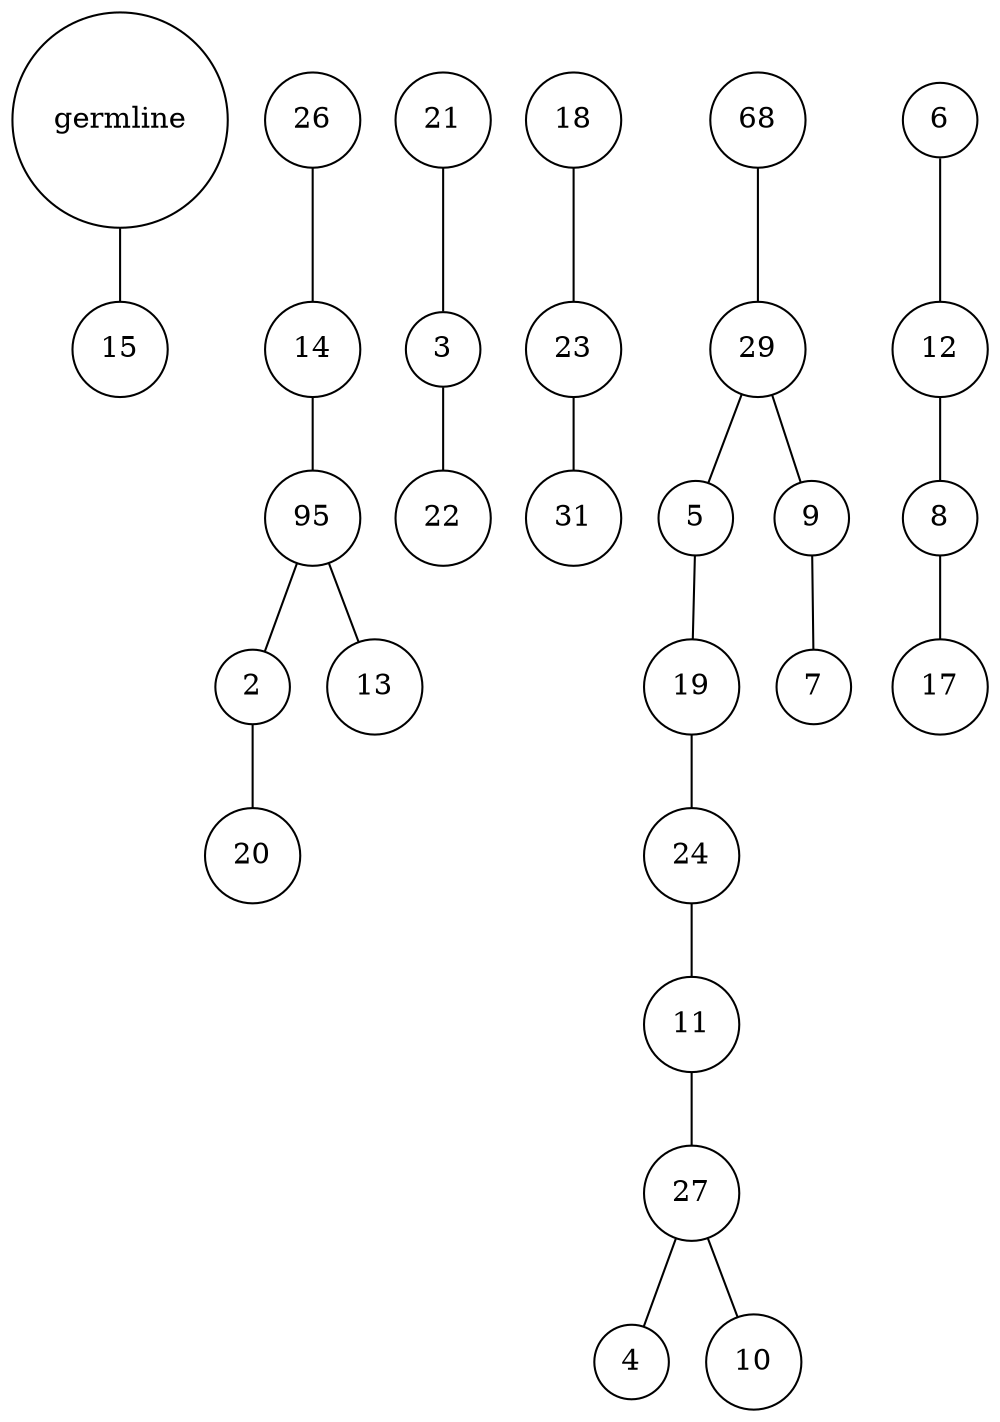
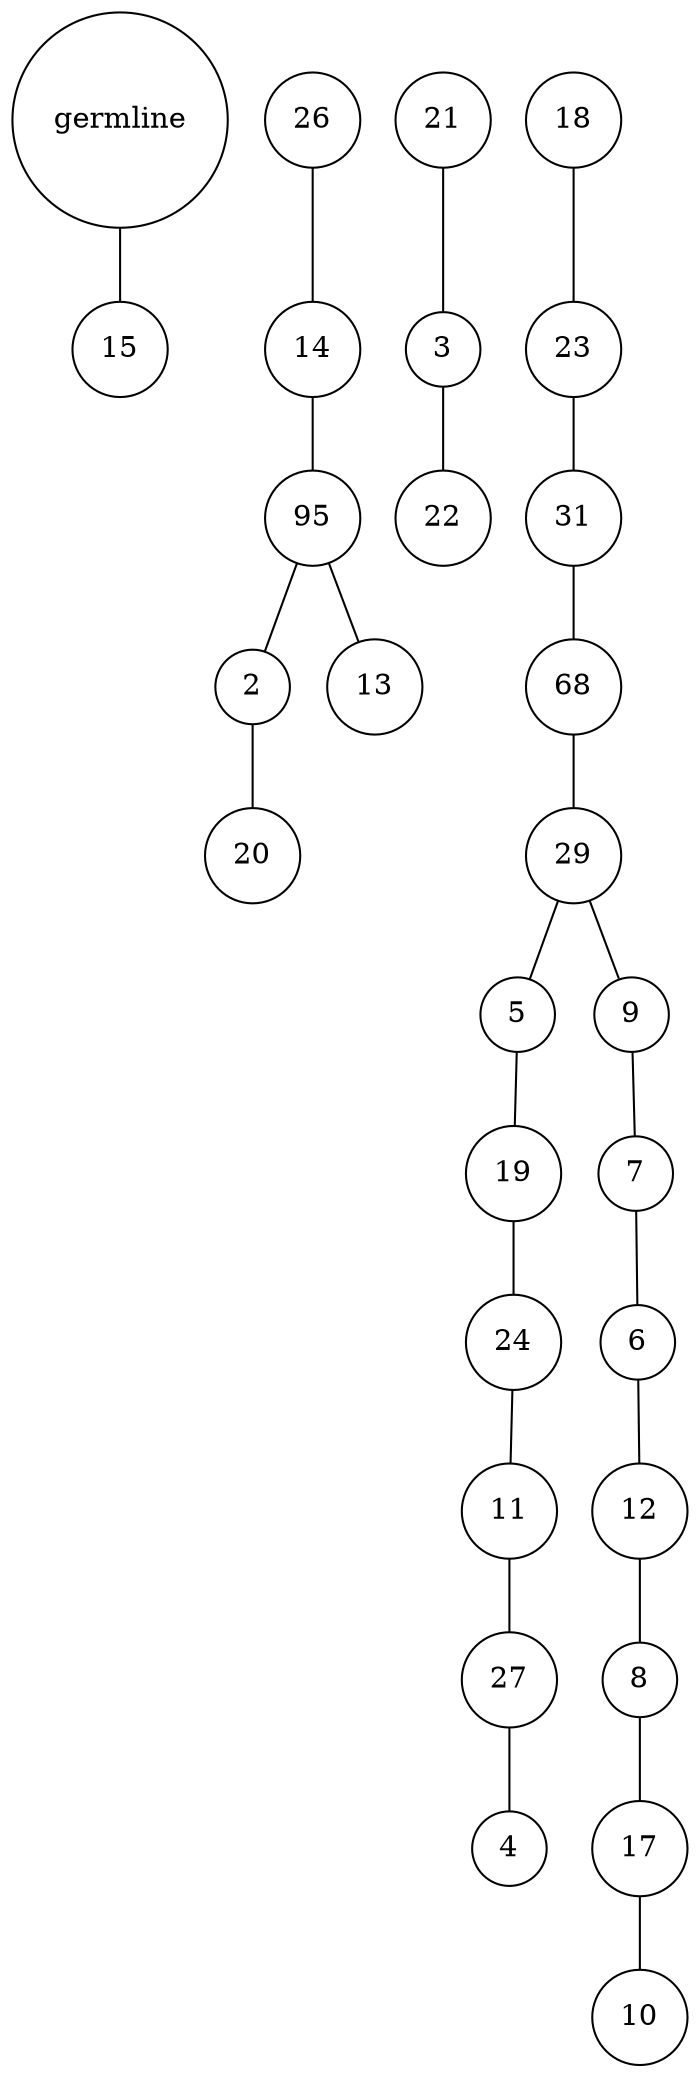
none -> (574, 603)
none -> (637, 1258)
(723, 1277) -> (640, 1933)
